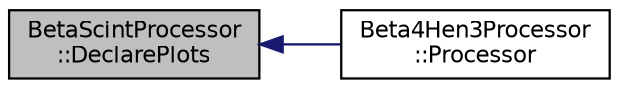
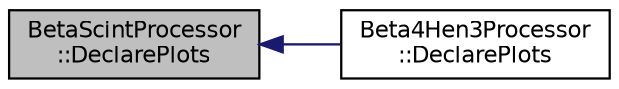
(475, 44) -> (475, 44)
